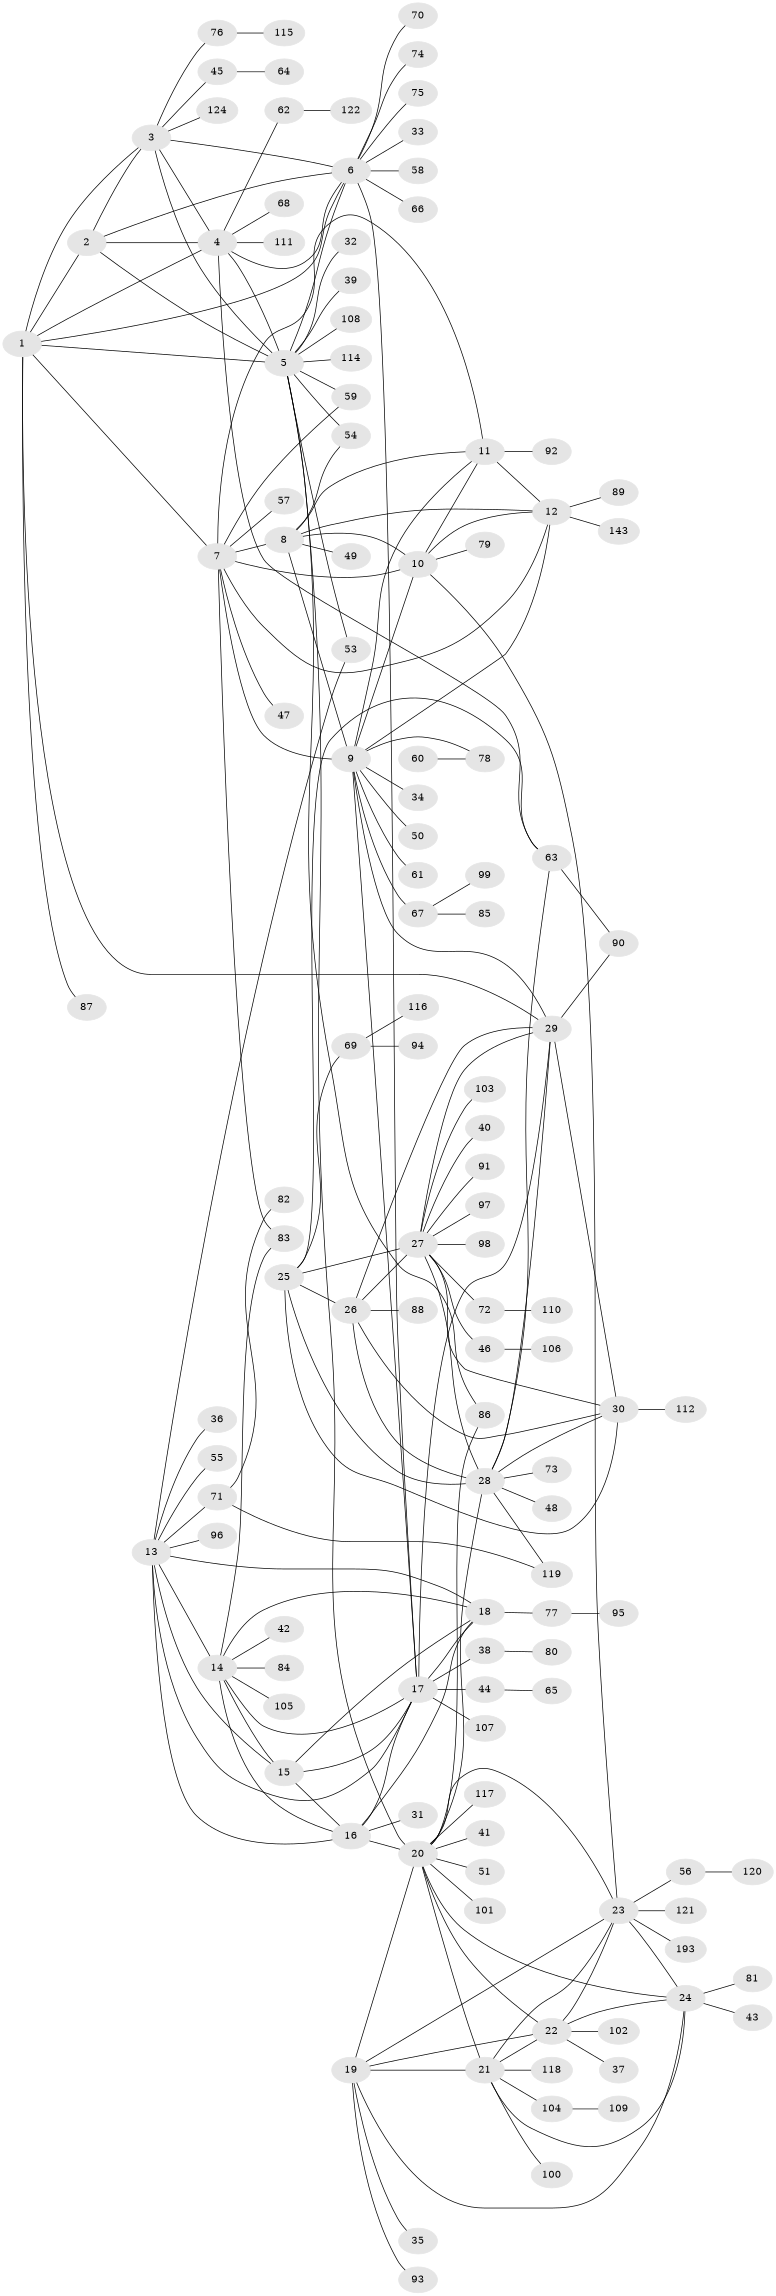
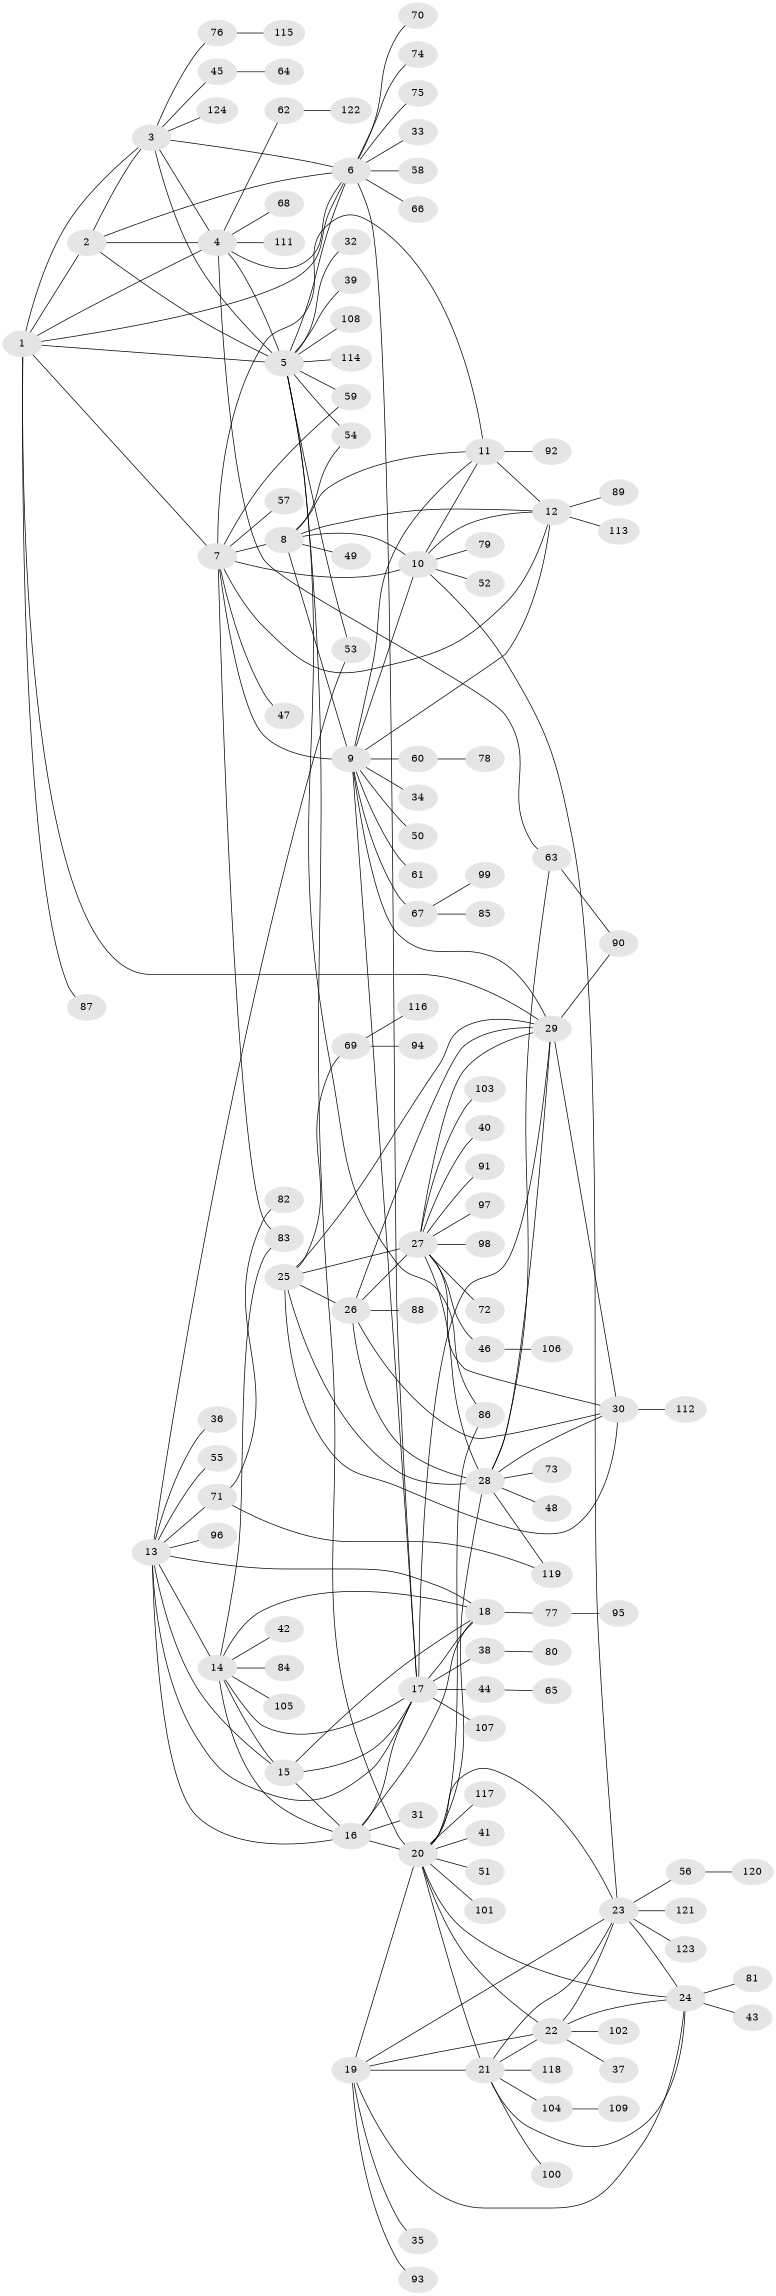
(619, 531) -> (619, 531)
none -> (485, 584)
(418, 737) -> (385, 759)
(313, 846) -> (403, 1119)
(552, 1310) -> none
(686, 1950) -> (686, 1950)
